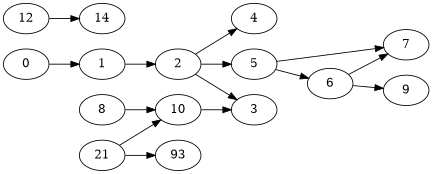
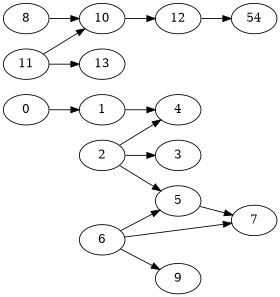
(102, 19) -> (254, 19)
(136, 64) -> (136, 110)
(288, 73) -> (136, 222)
(212, 110) -> (136, 19)
(102, 155) -> (26, 64)
(178, 155) -> (102, 64)
